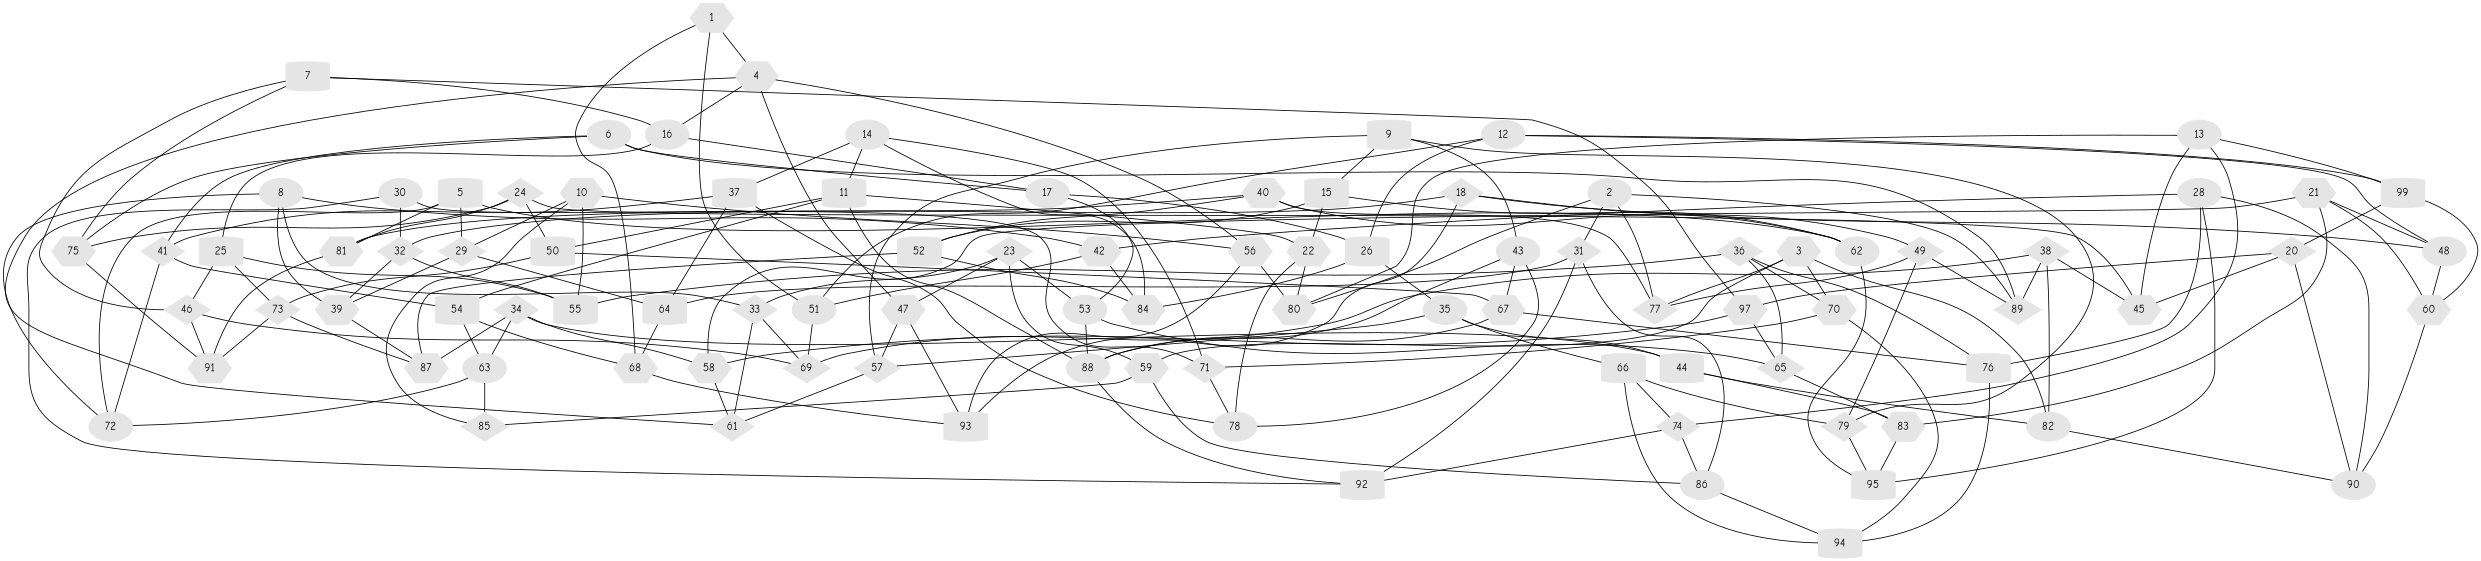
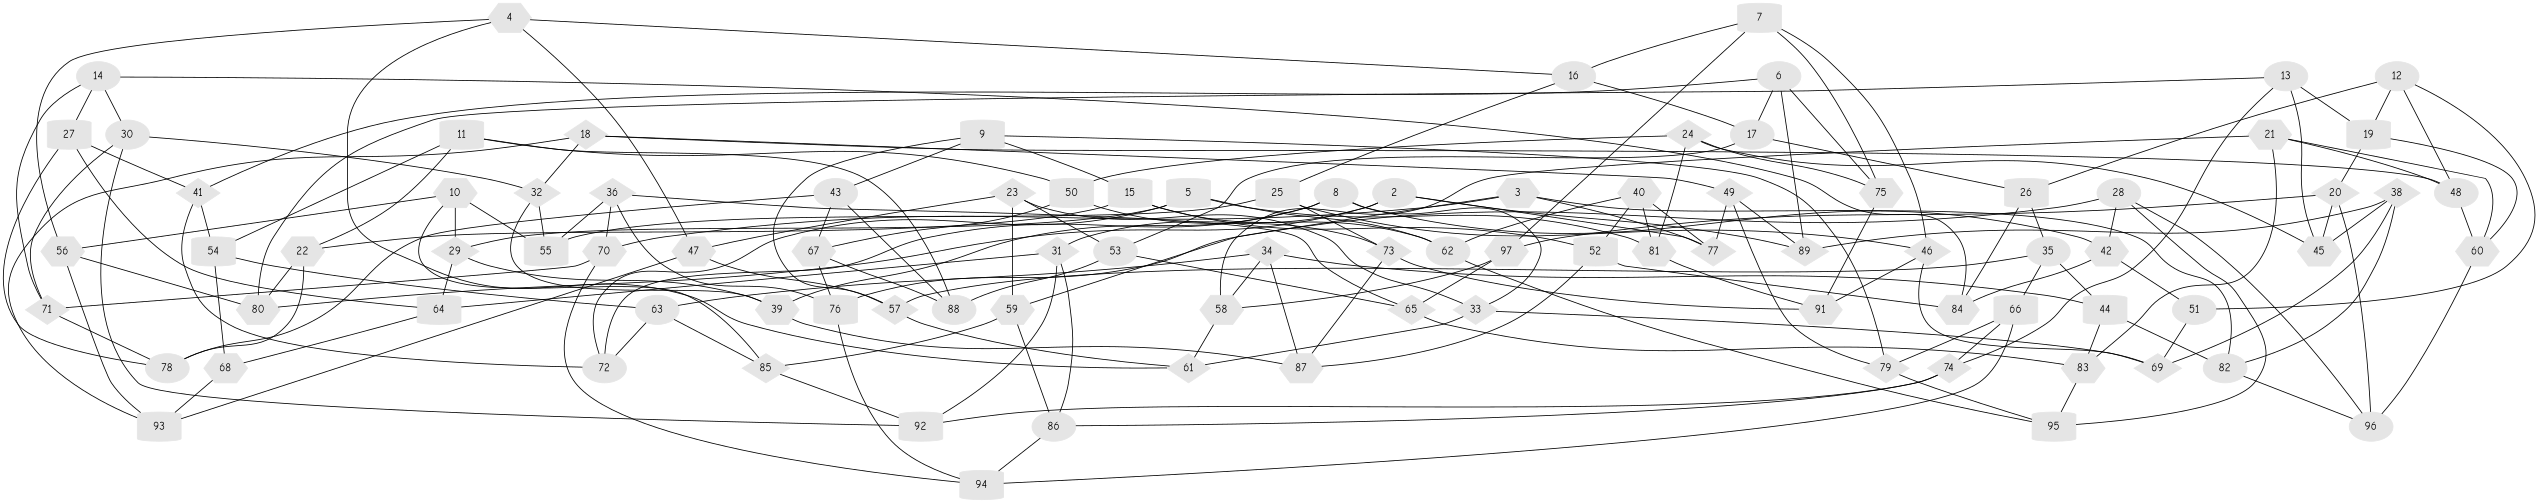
(712, 18) -> none
(858, 158) -> (113, 105)
(735, 193) -> (69, 135)
(2403, 193) -> (2369, 135)
(1207, 459) -> (839, 396)
(2354, 485) -> (2371, 427)
